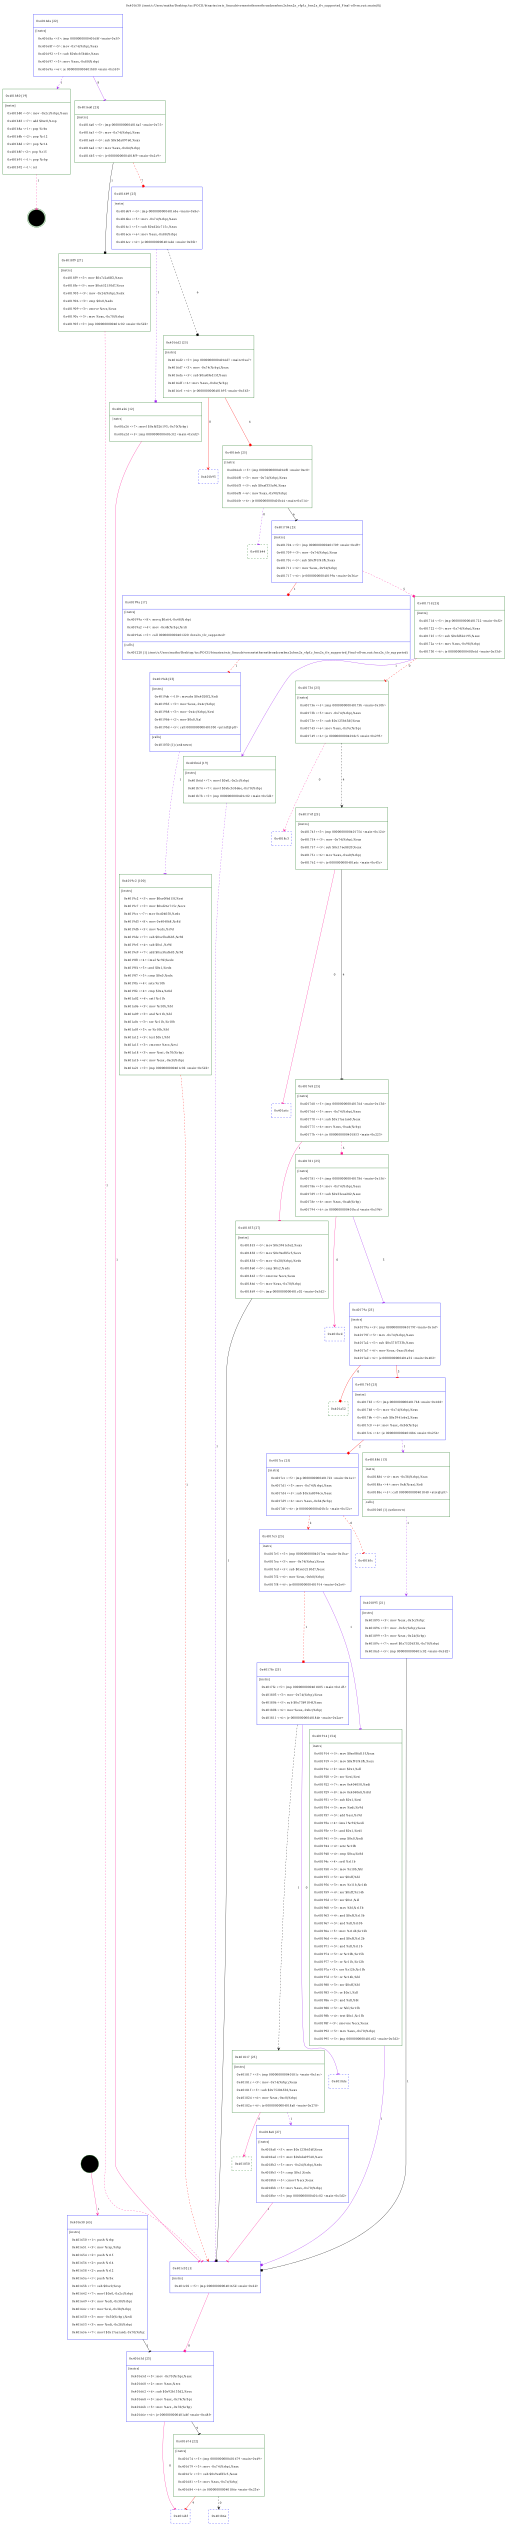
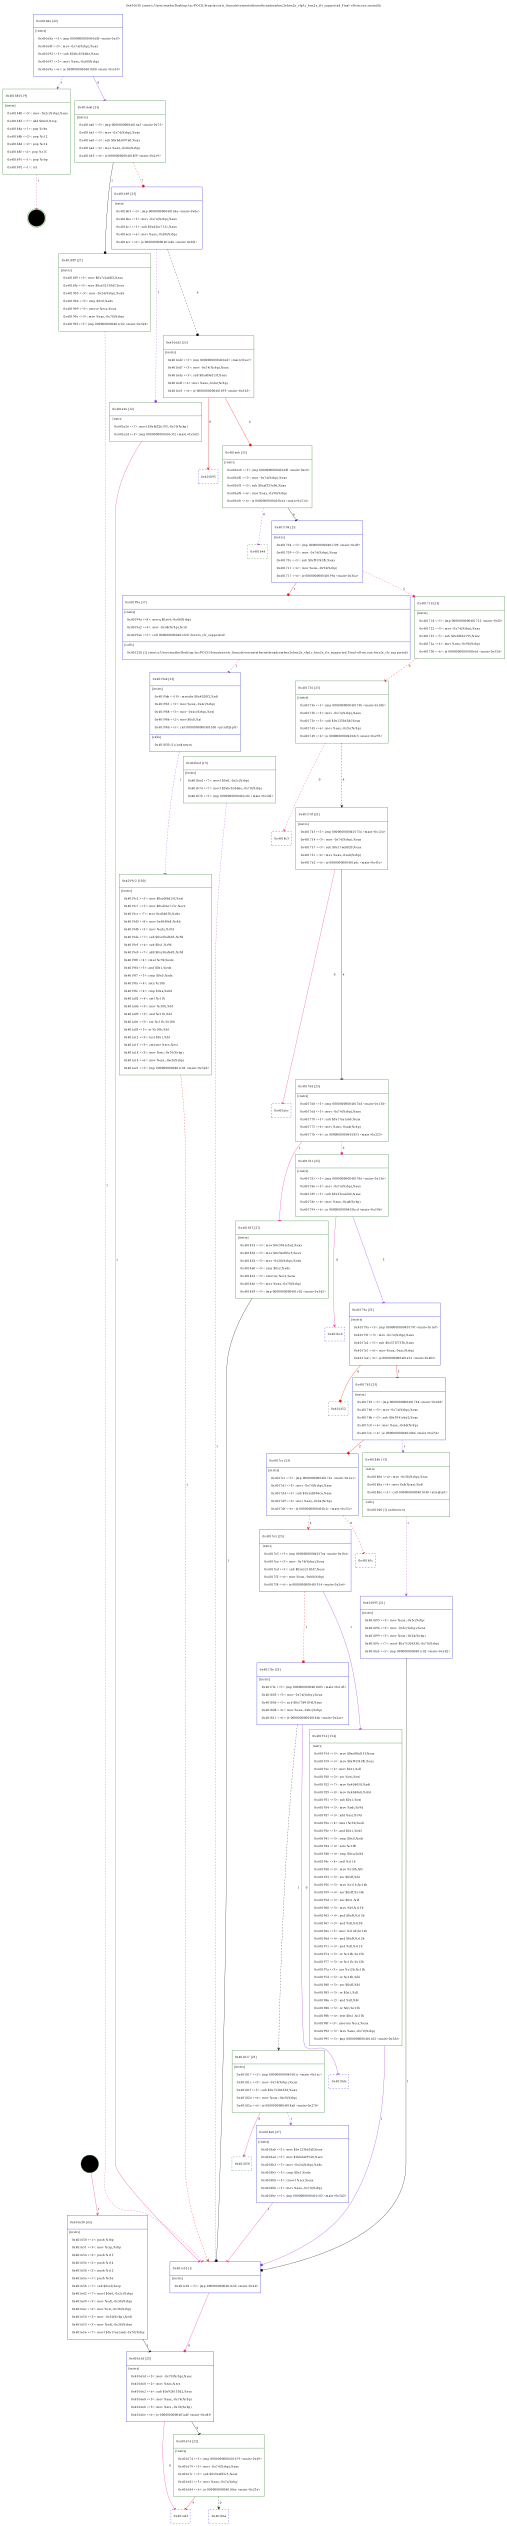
(306, 666) -> none
